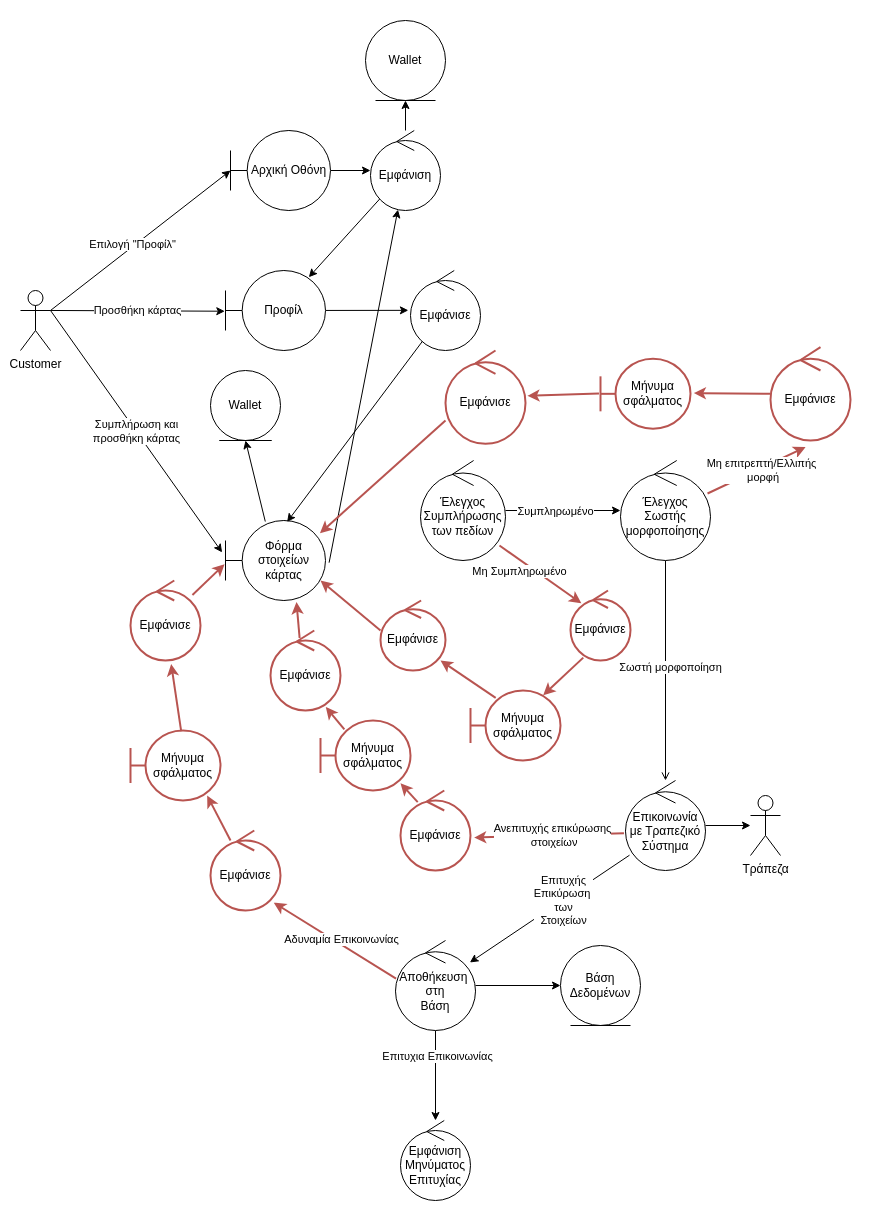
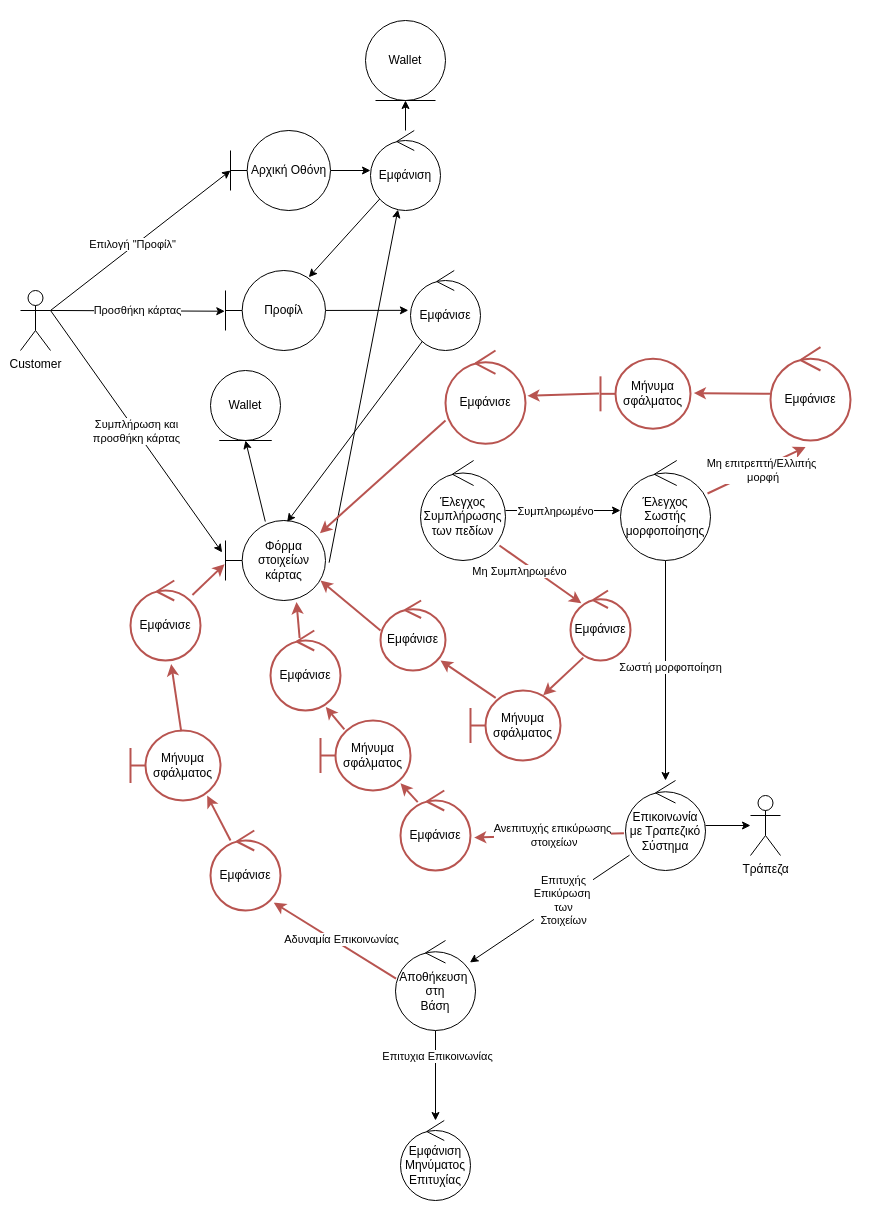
(666, 773) -> (666, 772)
(515, 986) -> none
(601, 986) -> none
